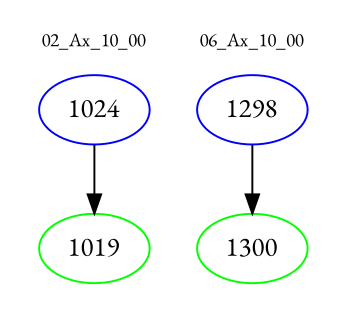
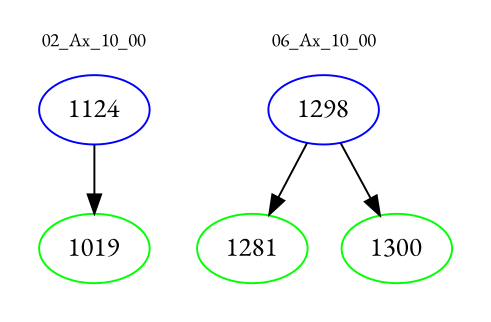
(94, 110) -> (94, 110)
none -> (252, 249)
